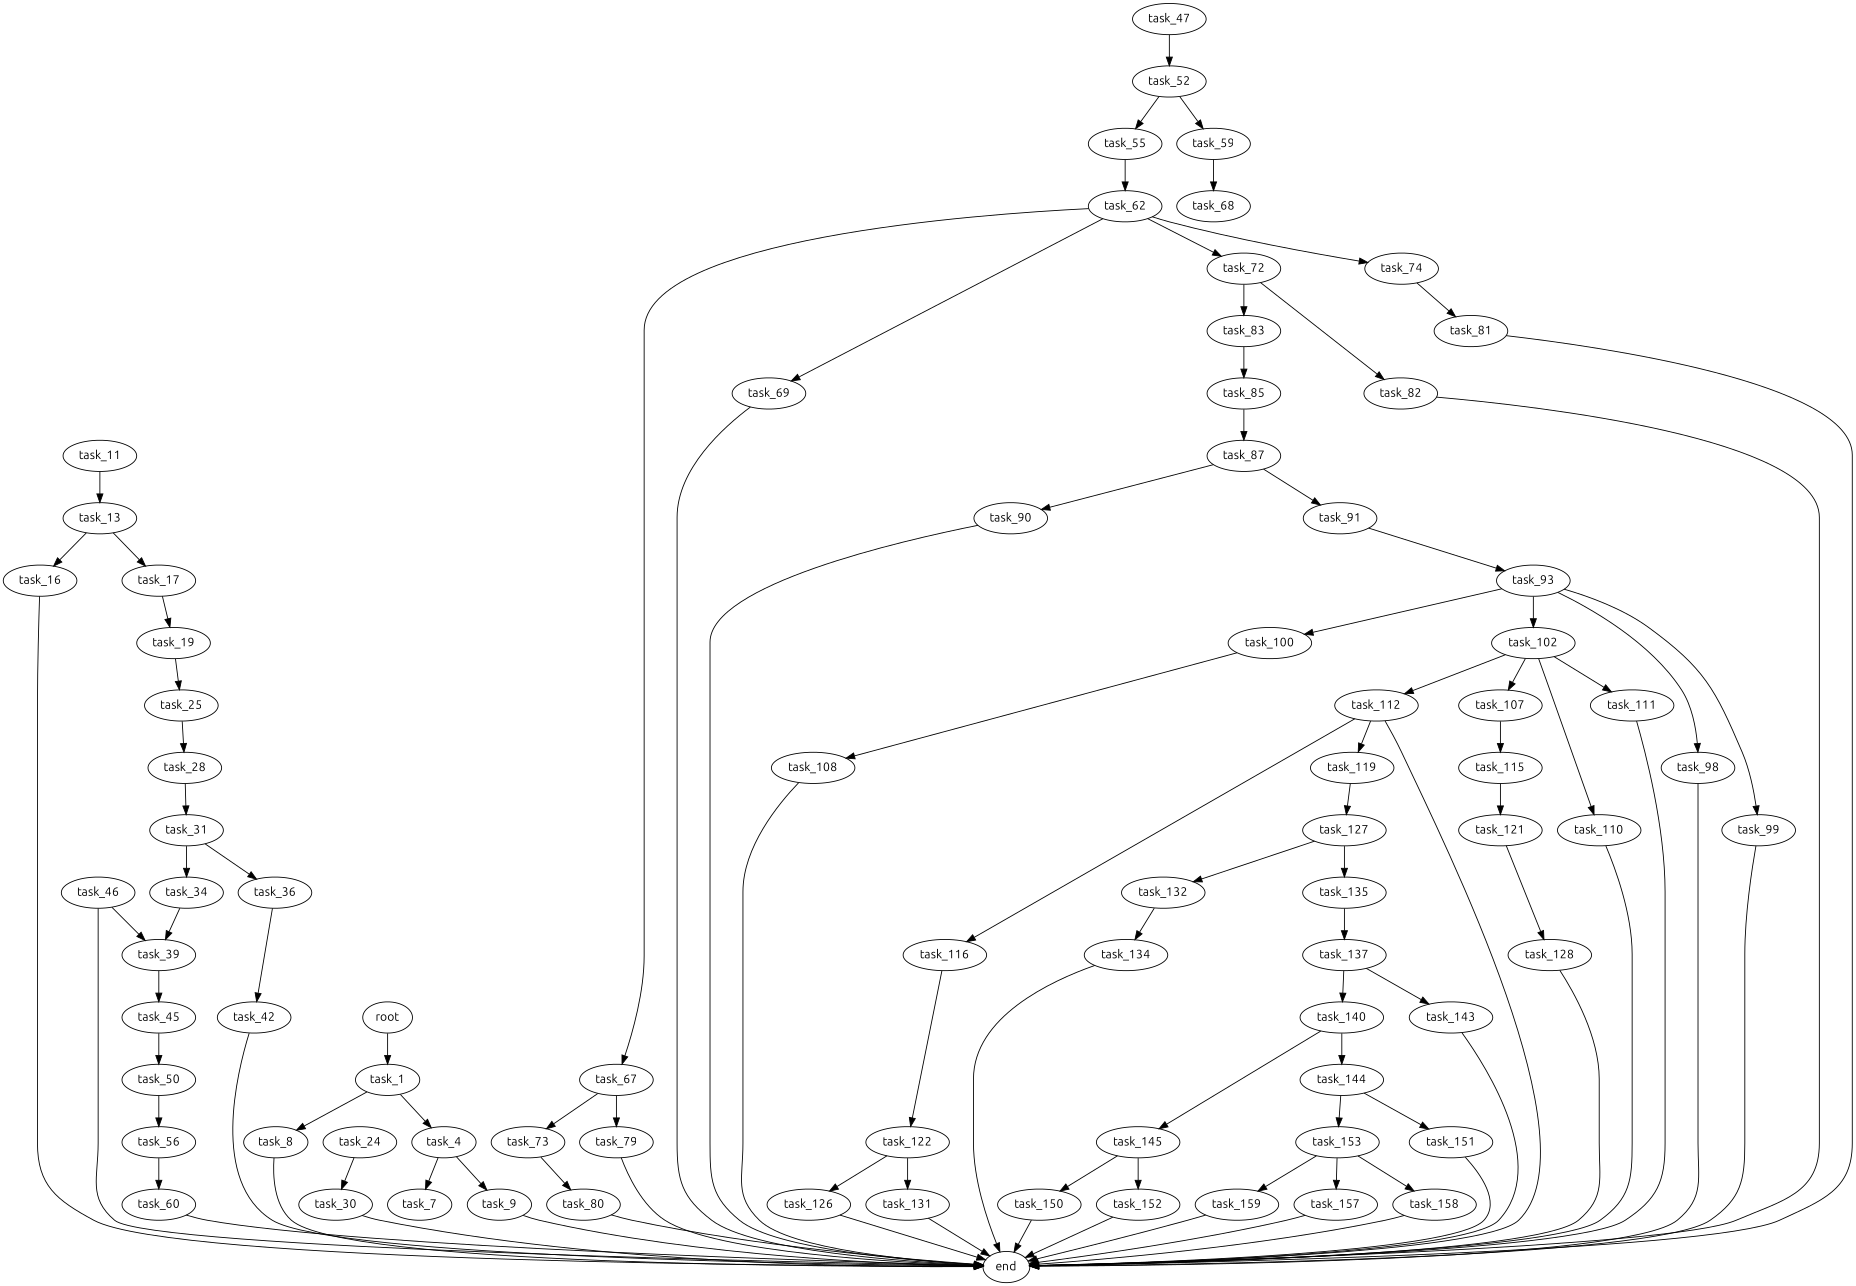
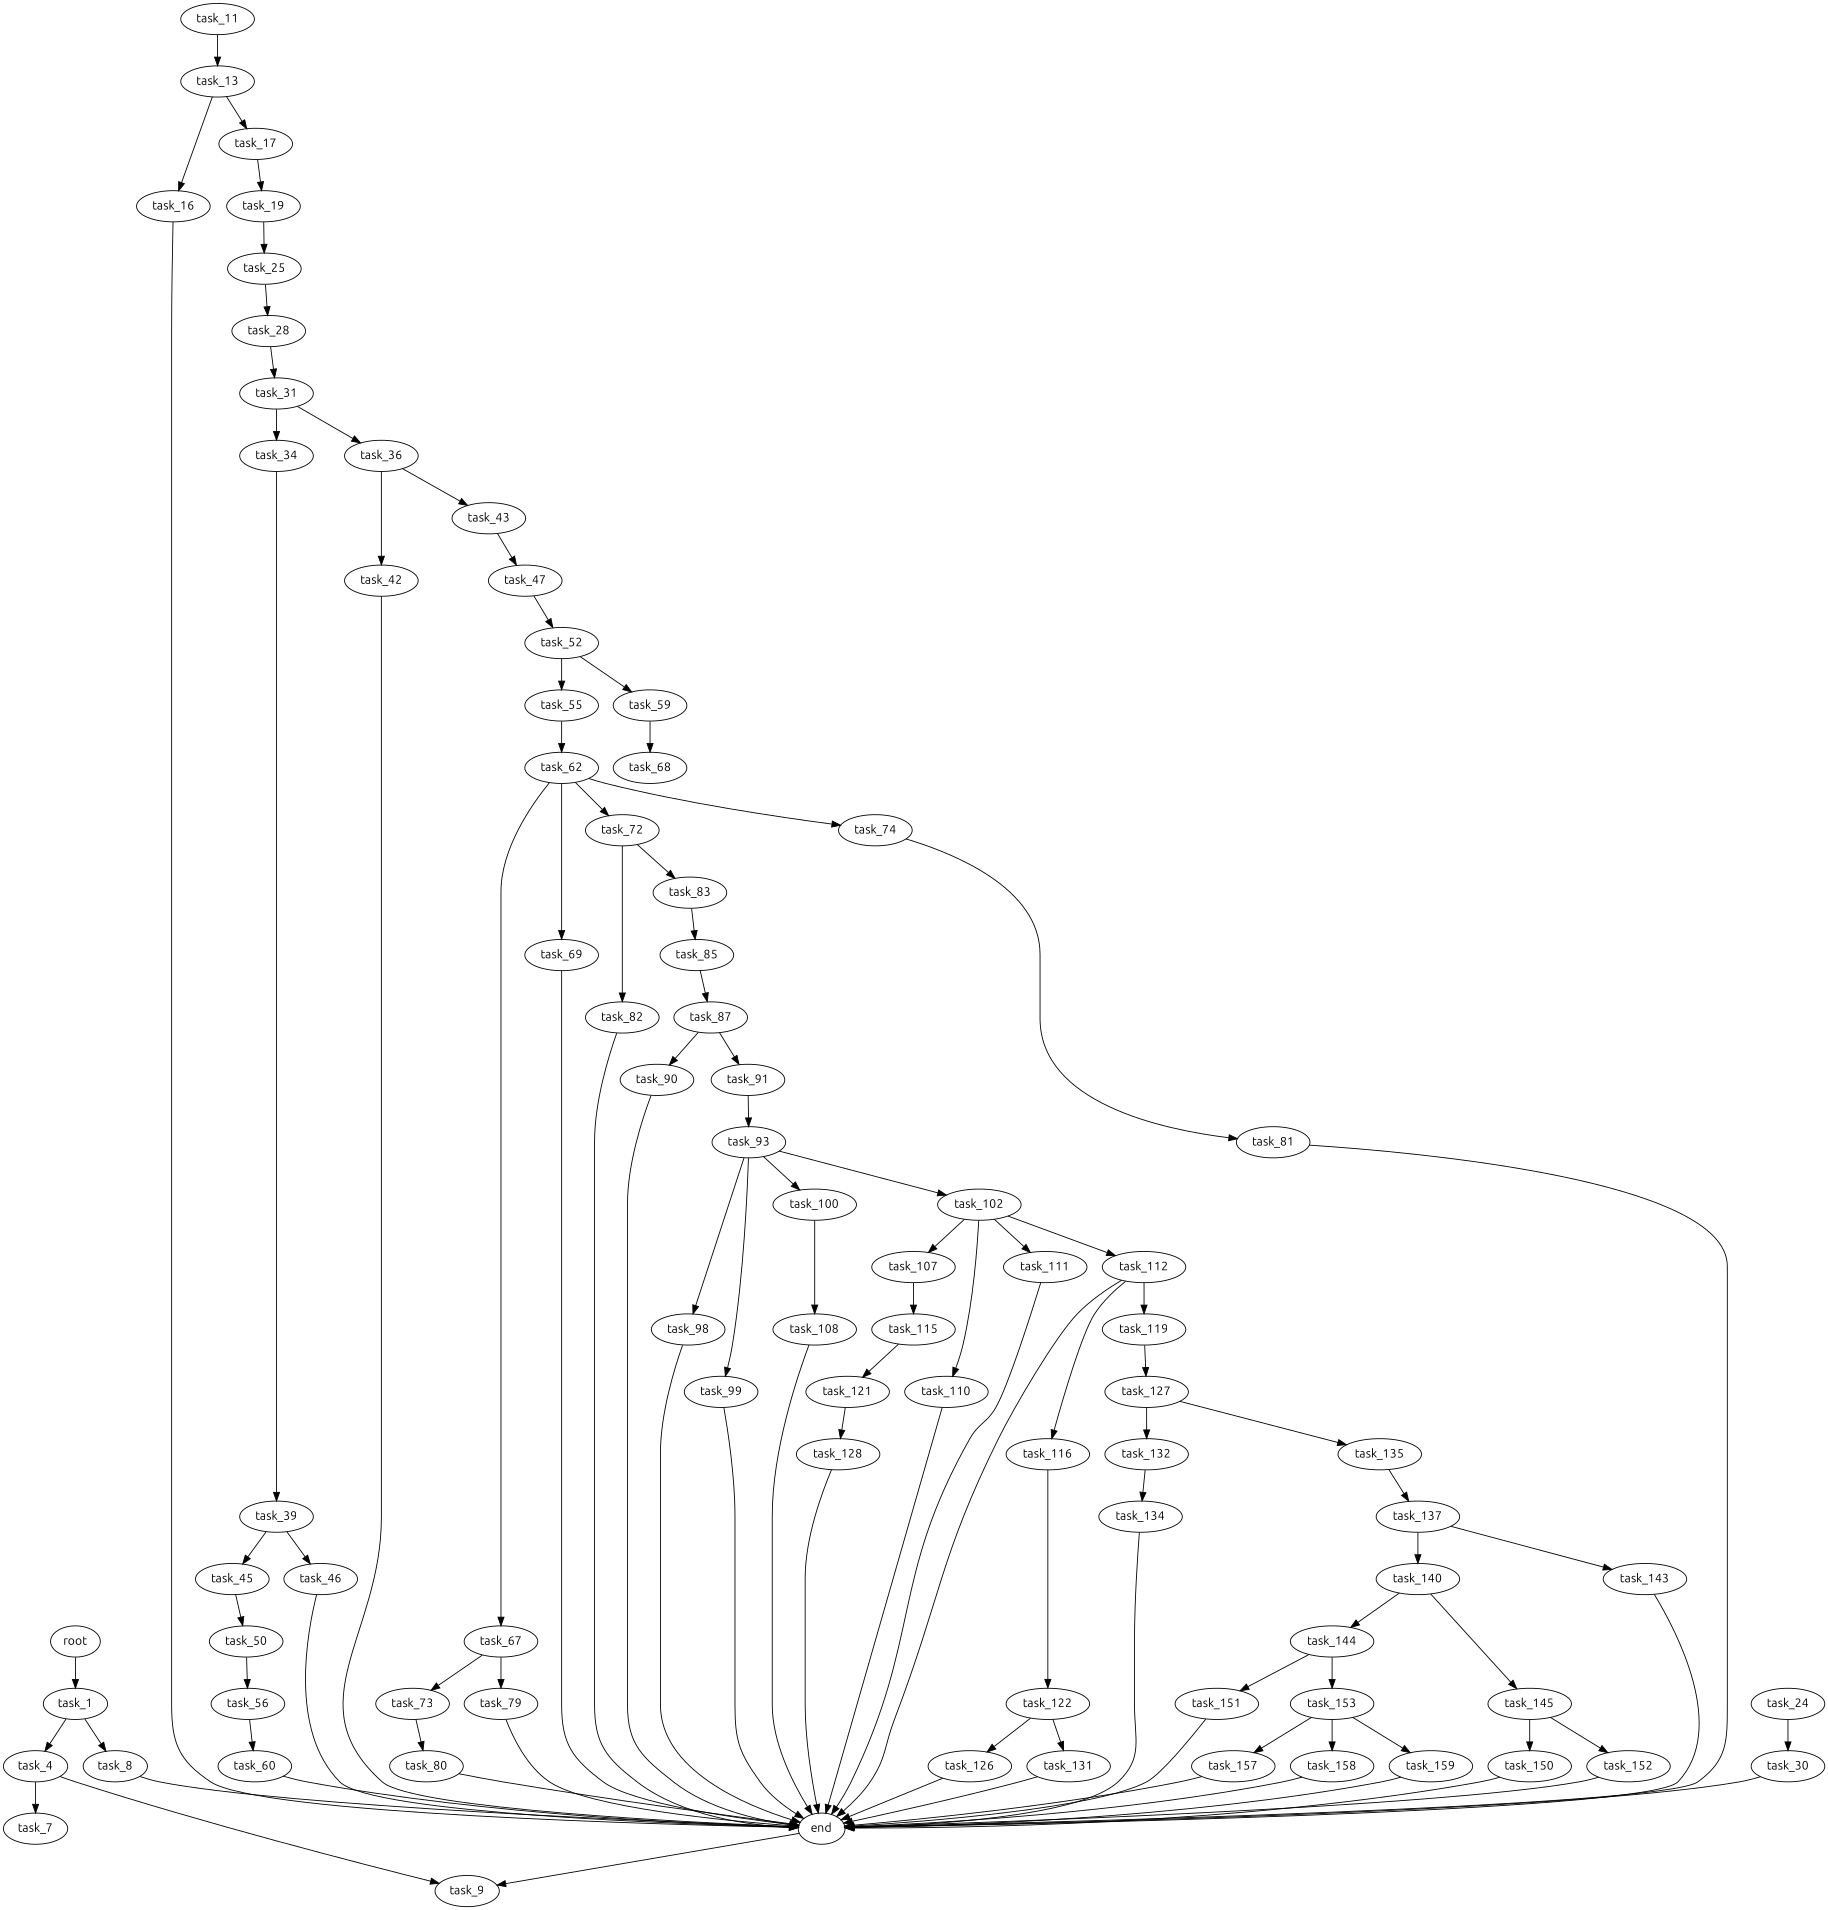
none -> (489, 518)
(125, 921) -> (296, 1544)
(747, 1252) -> (652, 1858)
